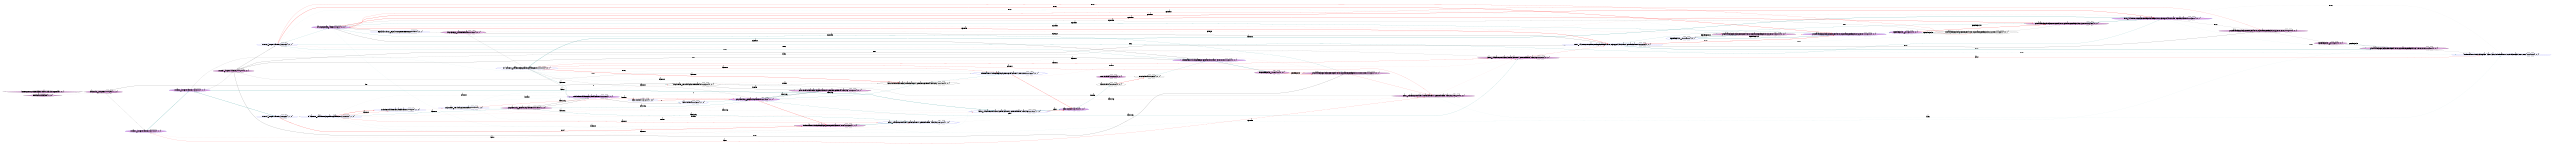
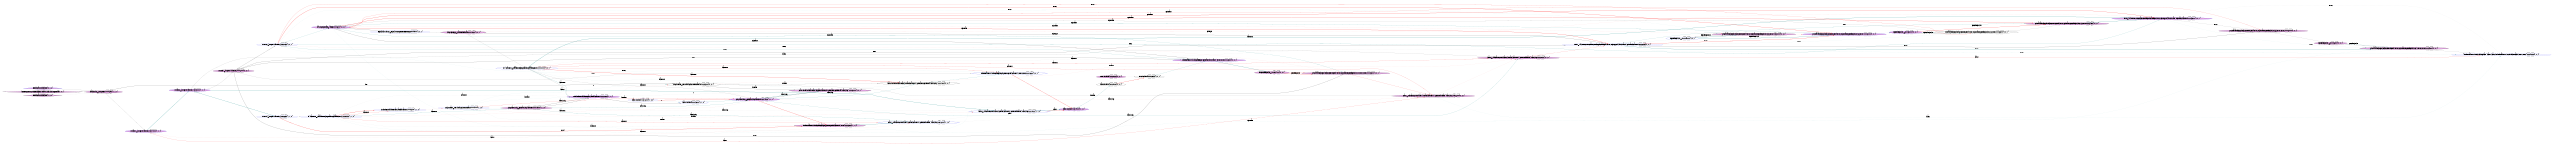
none -> (43, 88)
